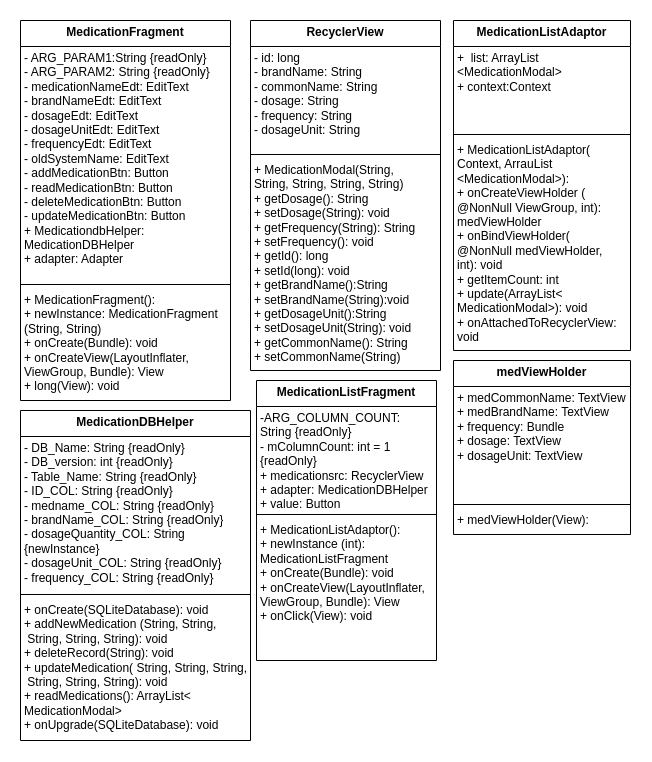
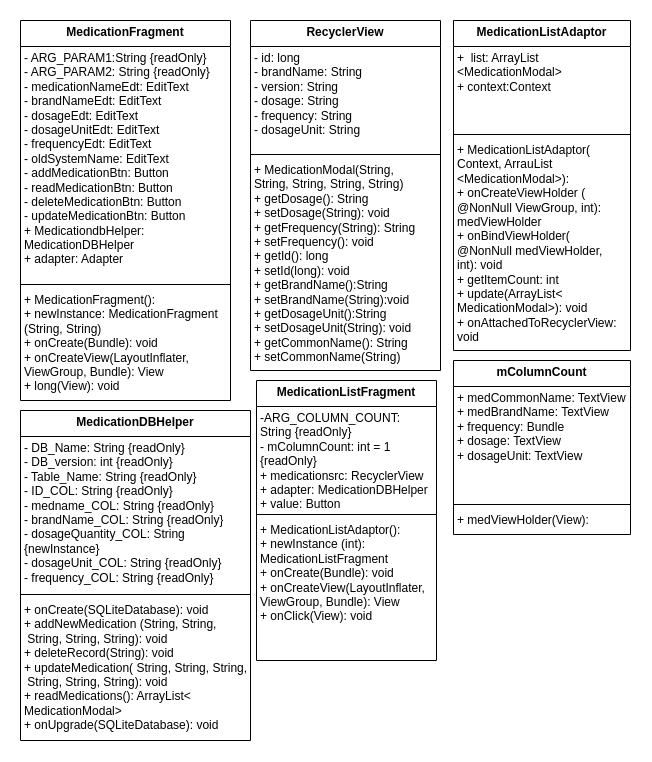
(315, 95) -> (314, 95)
(542, 373) -> (542, 373)
